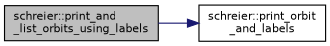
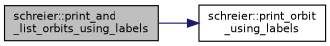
(262, 23) -> (262, 23)
